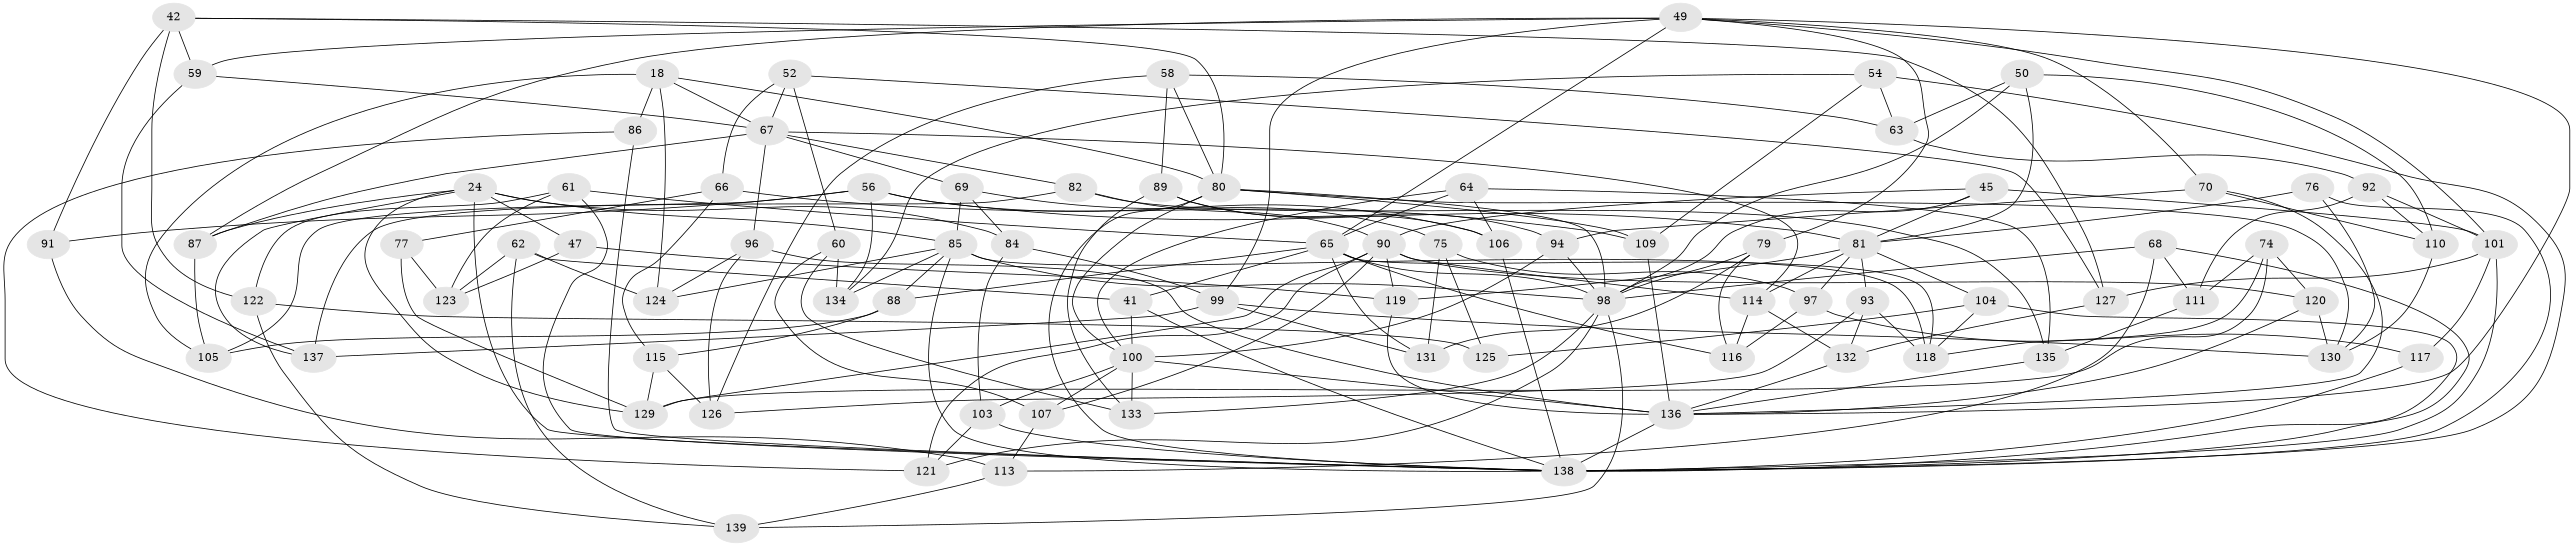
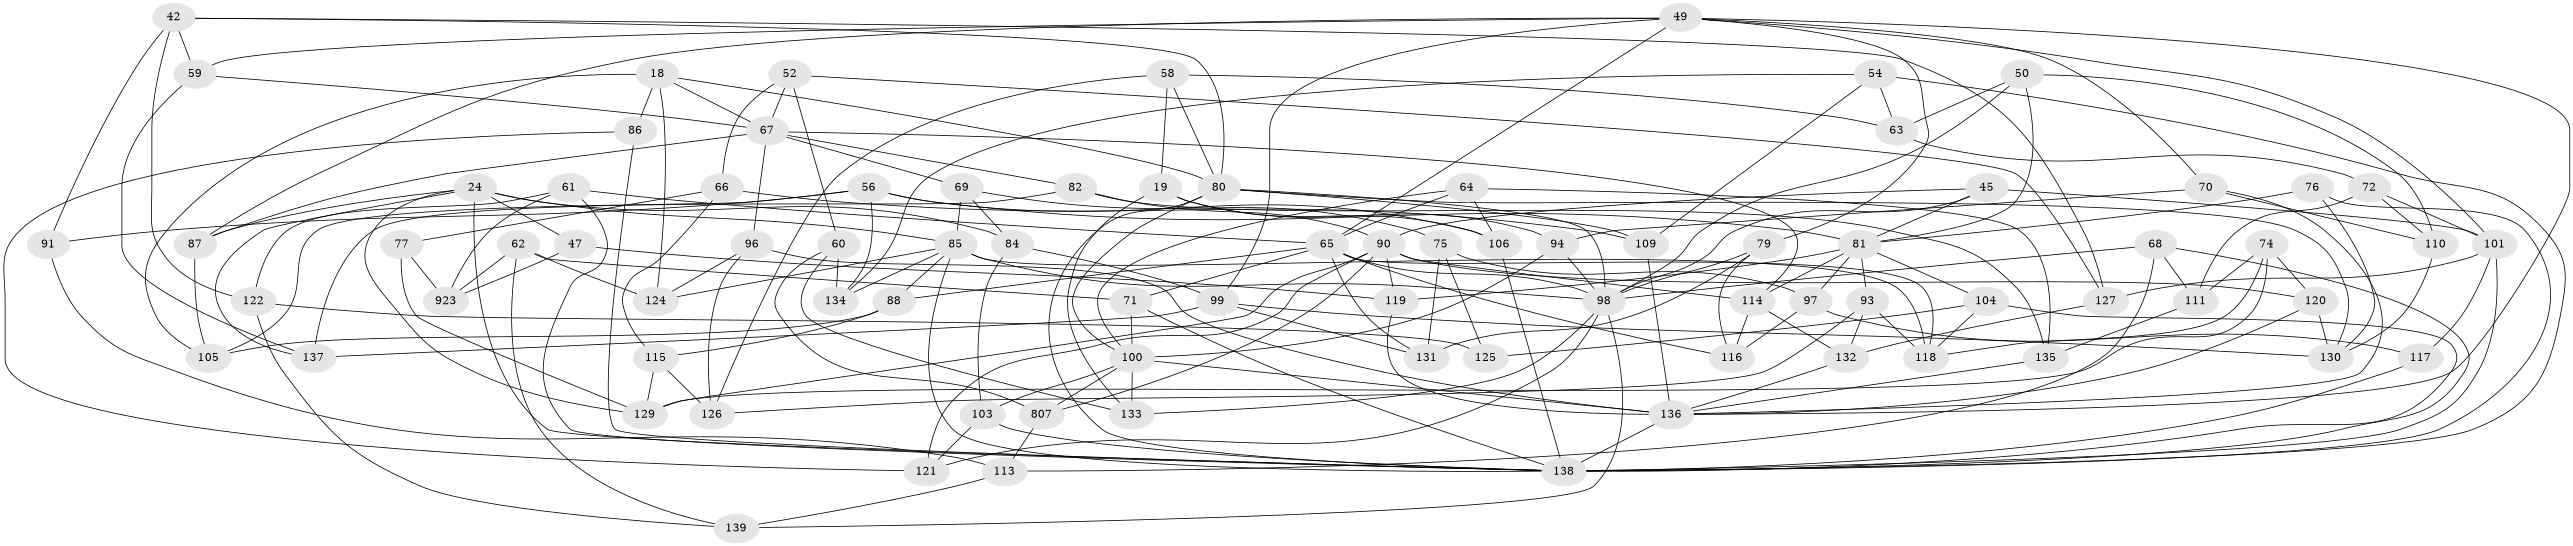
(1161, 188) -> (1161, 188)
(2369, 188) -> (2369, 188)
(446, 301) -> (446, 301)
(1131, 301) -> (1131, 301)
(1042, 415) -> (1042, 415)
